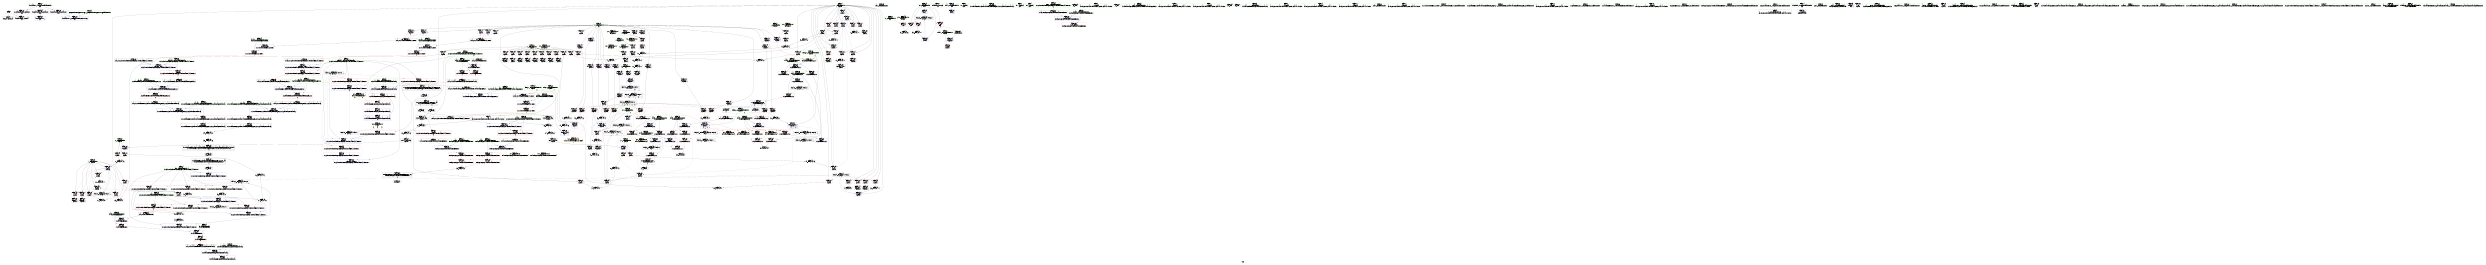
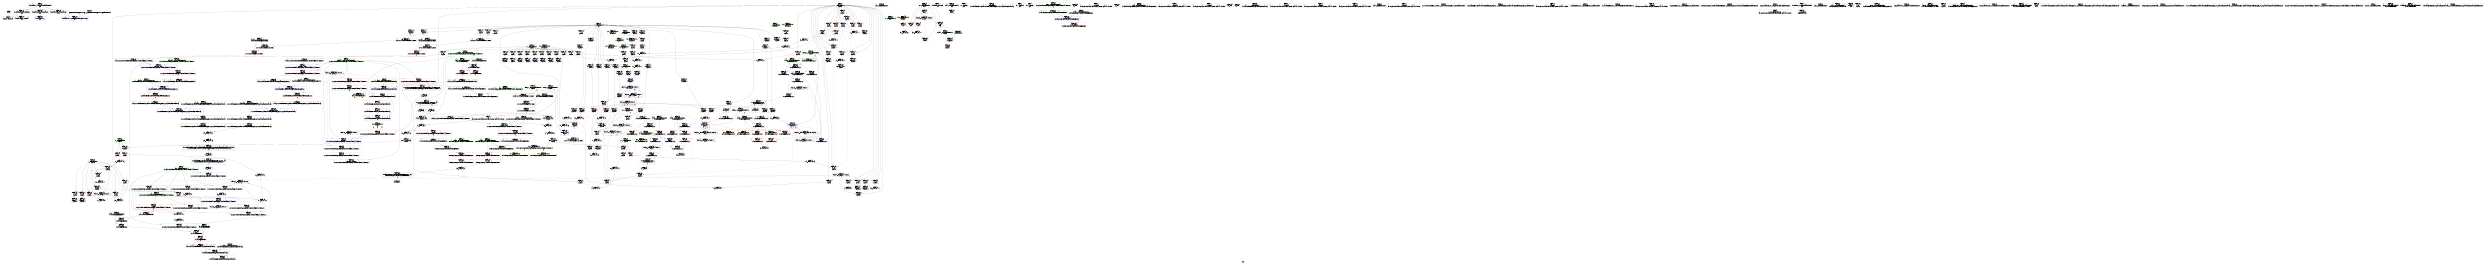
none -> (534, 148)
